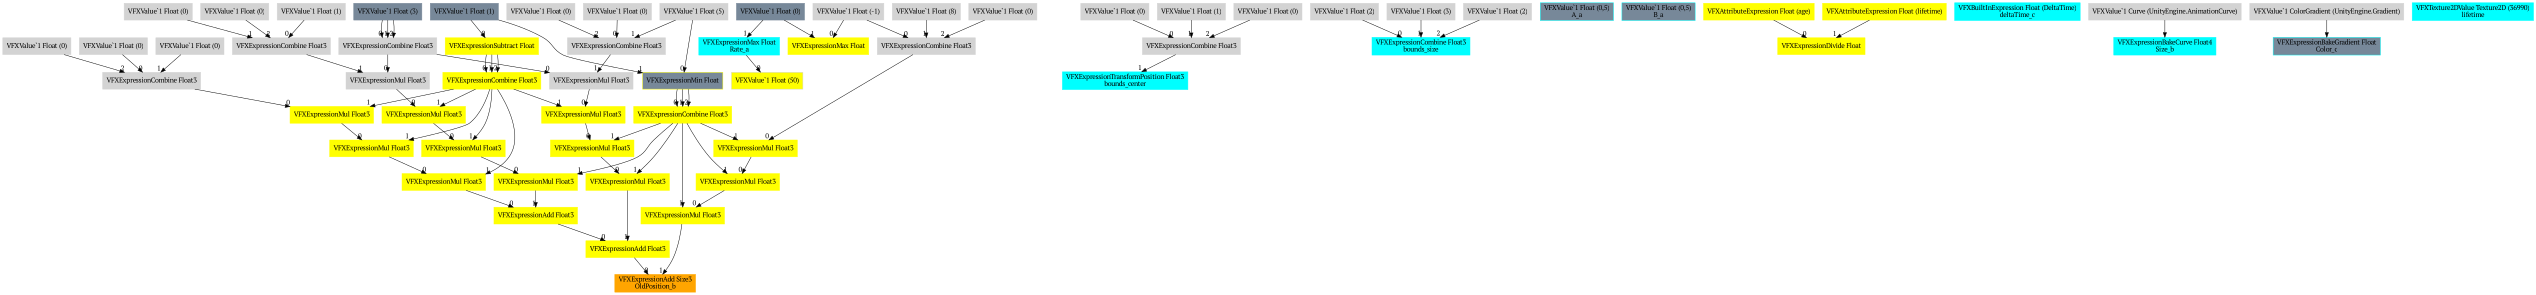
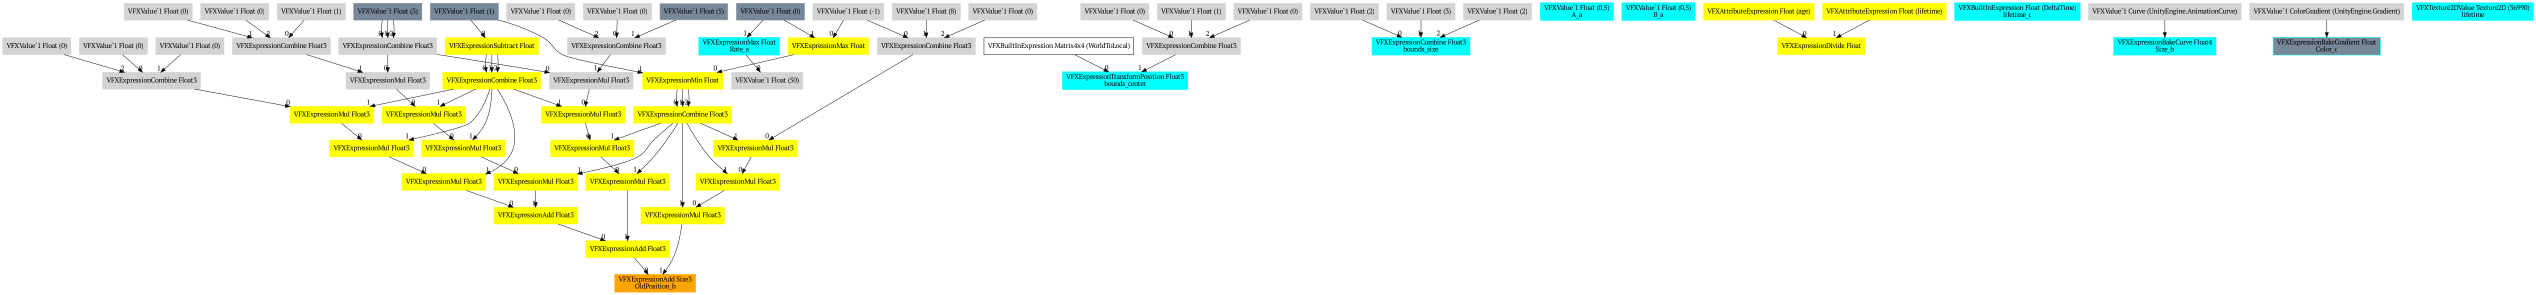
(694, 12) -> (694, 12)
(1577, 12) -> (1577, 12)
(1659, 12) -> (1659, 12)
(2017, 12) -> (2017, 12)
(689, 44) -> (758, 63)
none -> (1059, 46)
(683, 81) -> (683, 81)
(767, 81) -> (767, 81)
